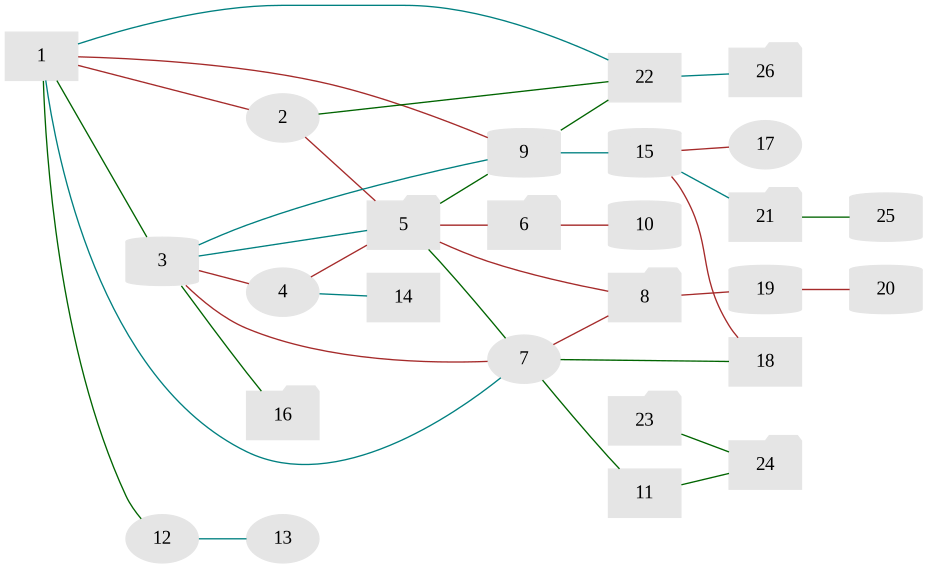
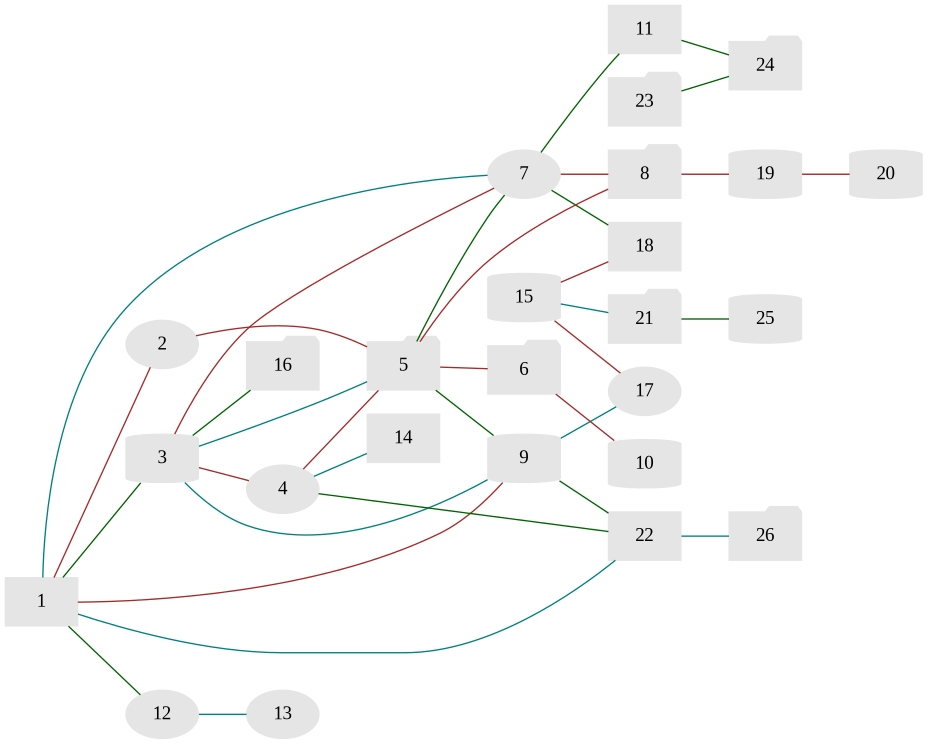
(464, 98) -> (456, 512)
(585, 153) -> (582, 426)
